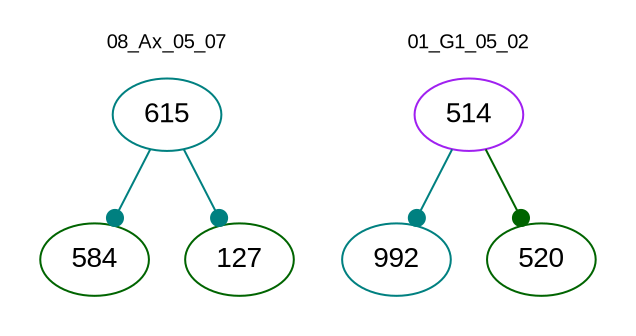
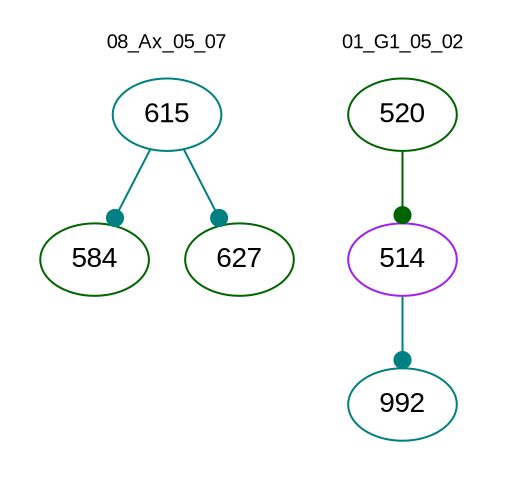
(501, 180) -> (403, 179)
(239, 260) -> (239, 260)
